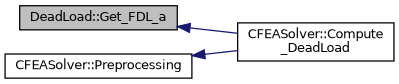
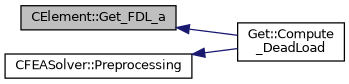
(98, 18) -> (98, 18)
(316, 42) -> (291, 42)
